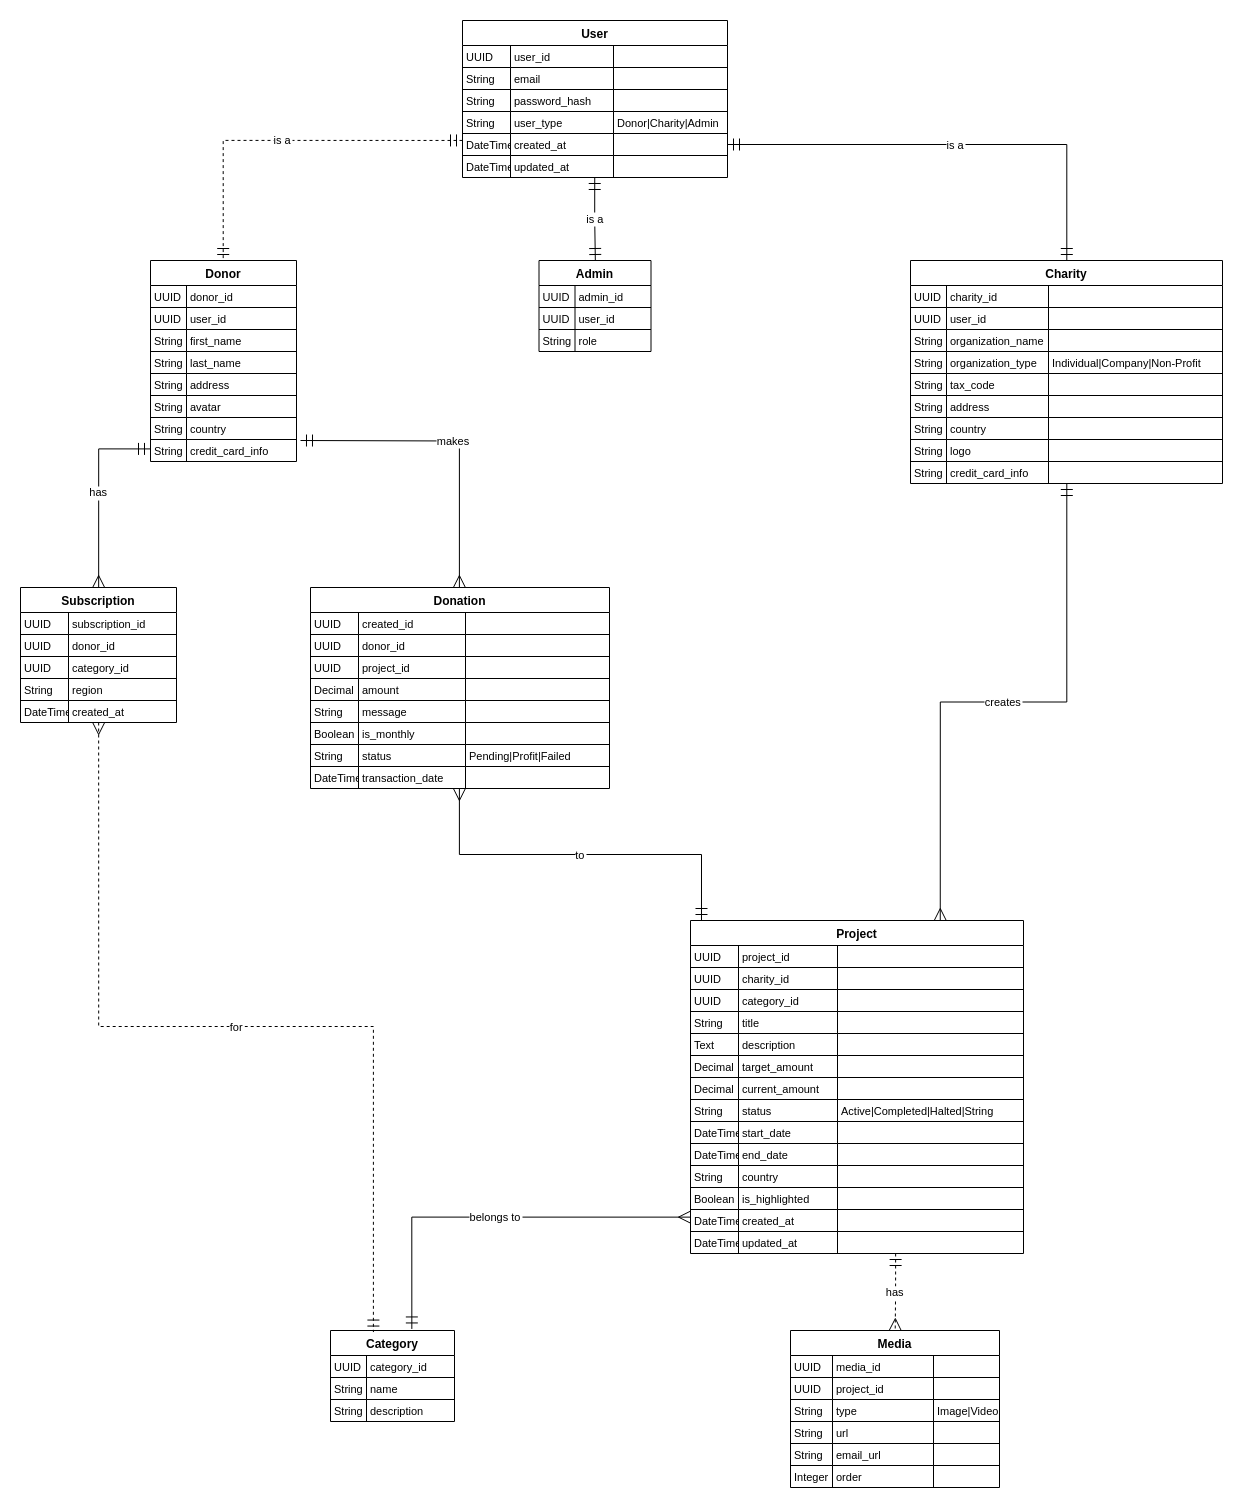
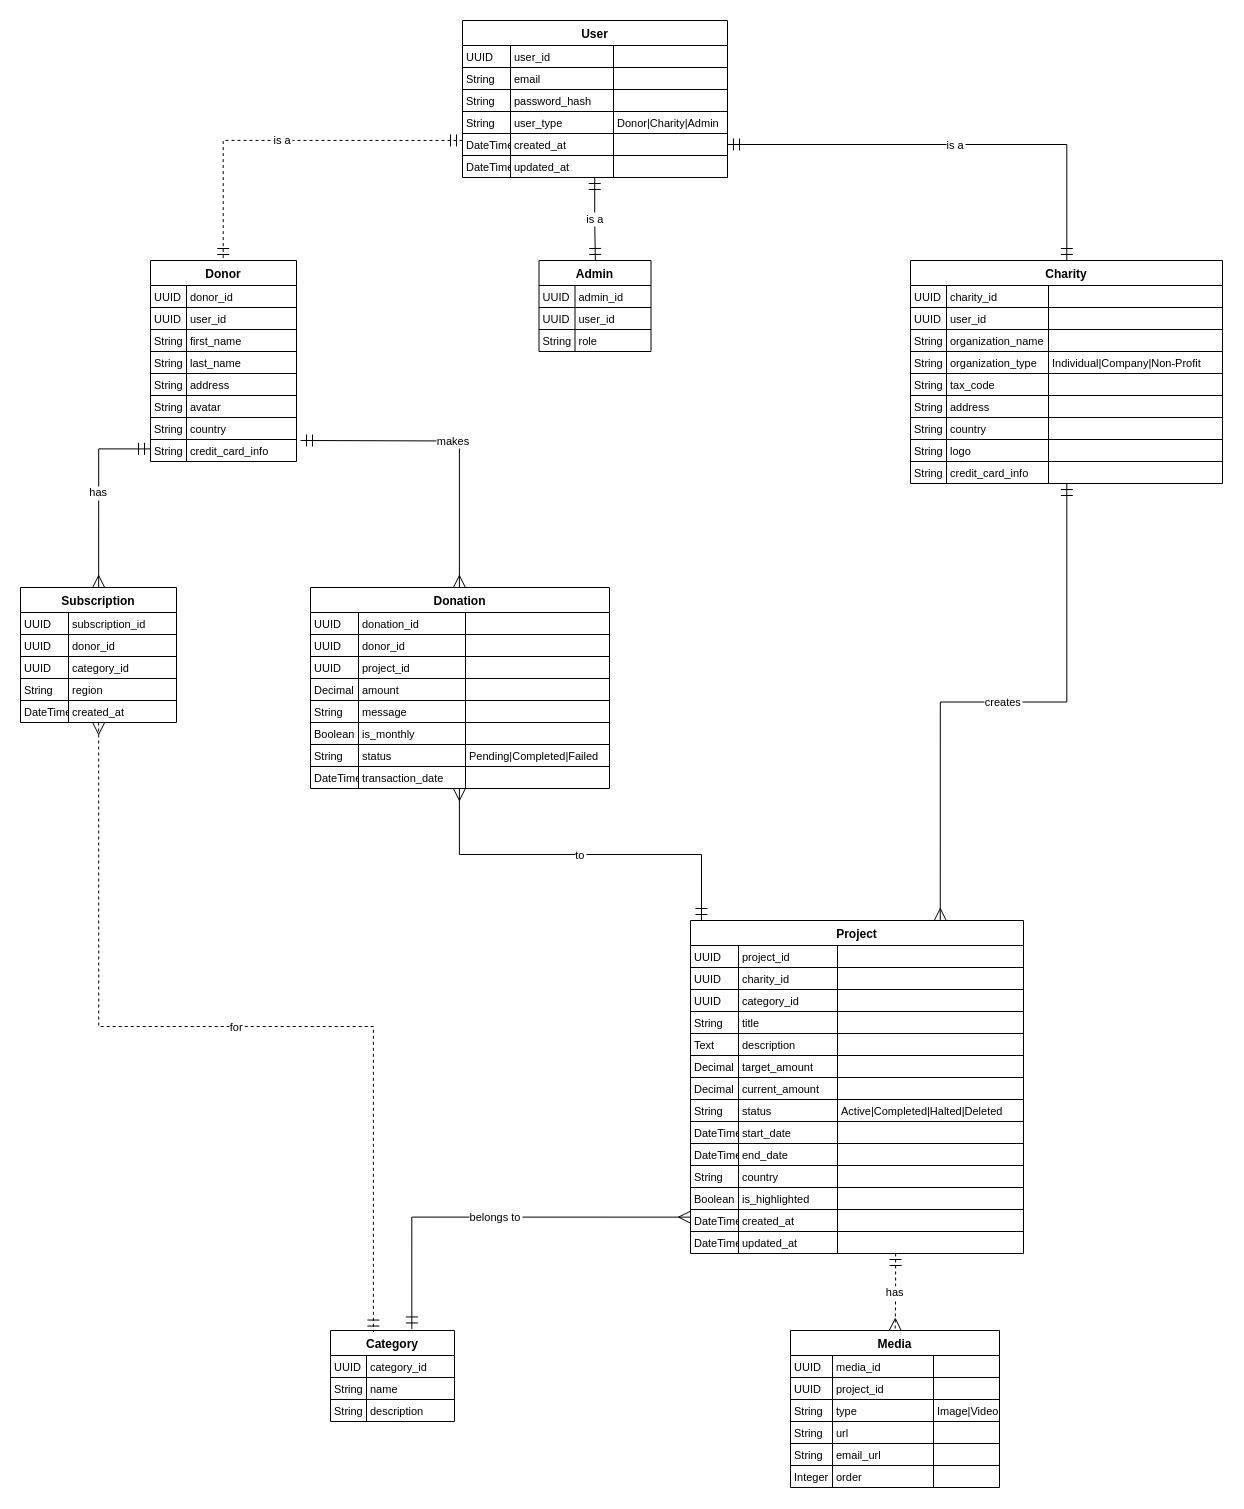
(391, 624) -> (393, 624)
(525, 756) -> (534, 756)
(923, 1111) -> (926, 1111)
